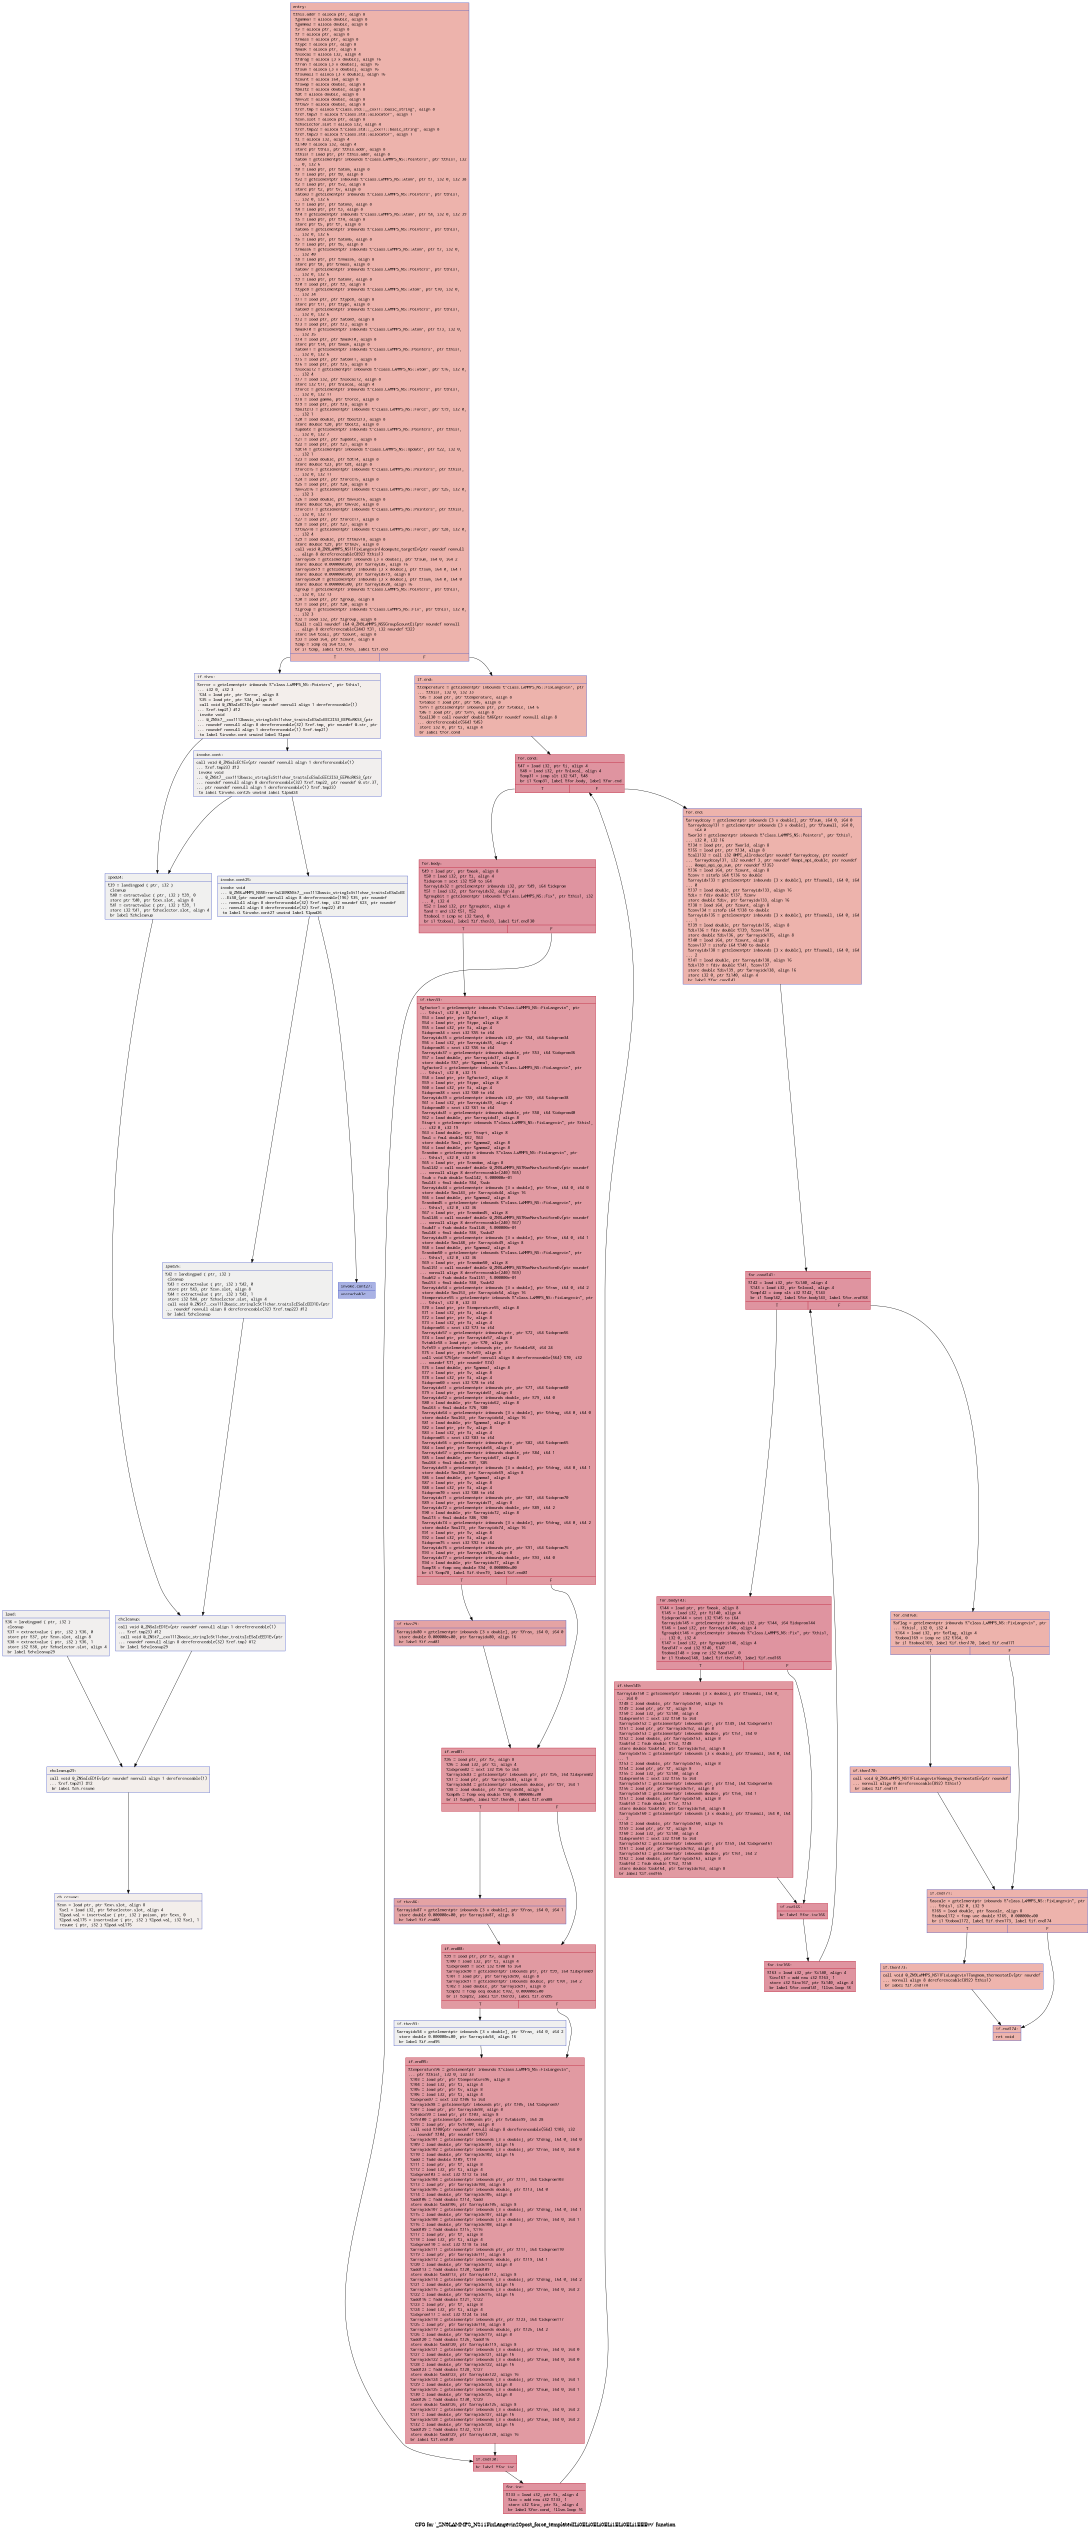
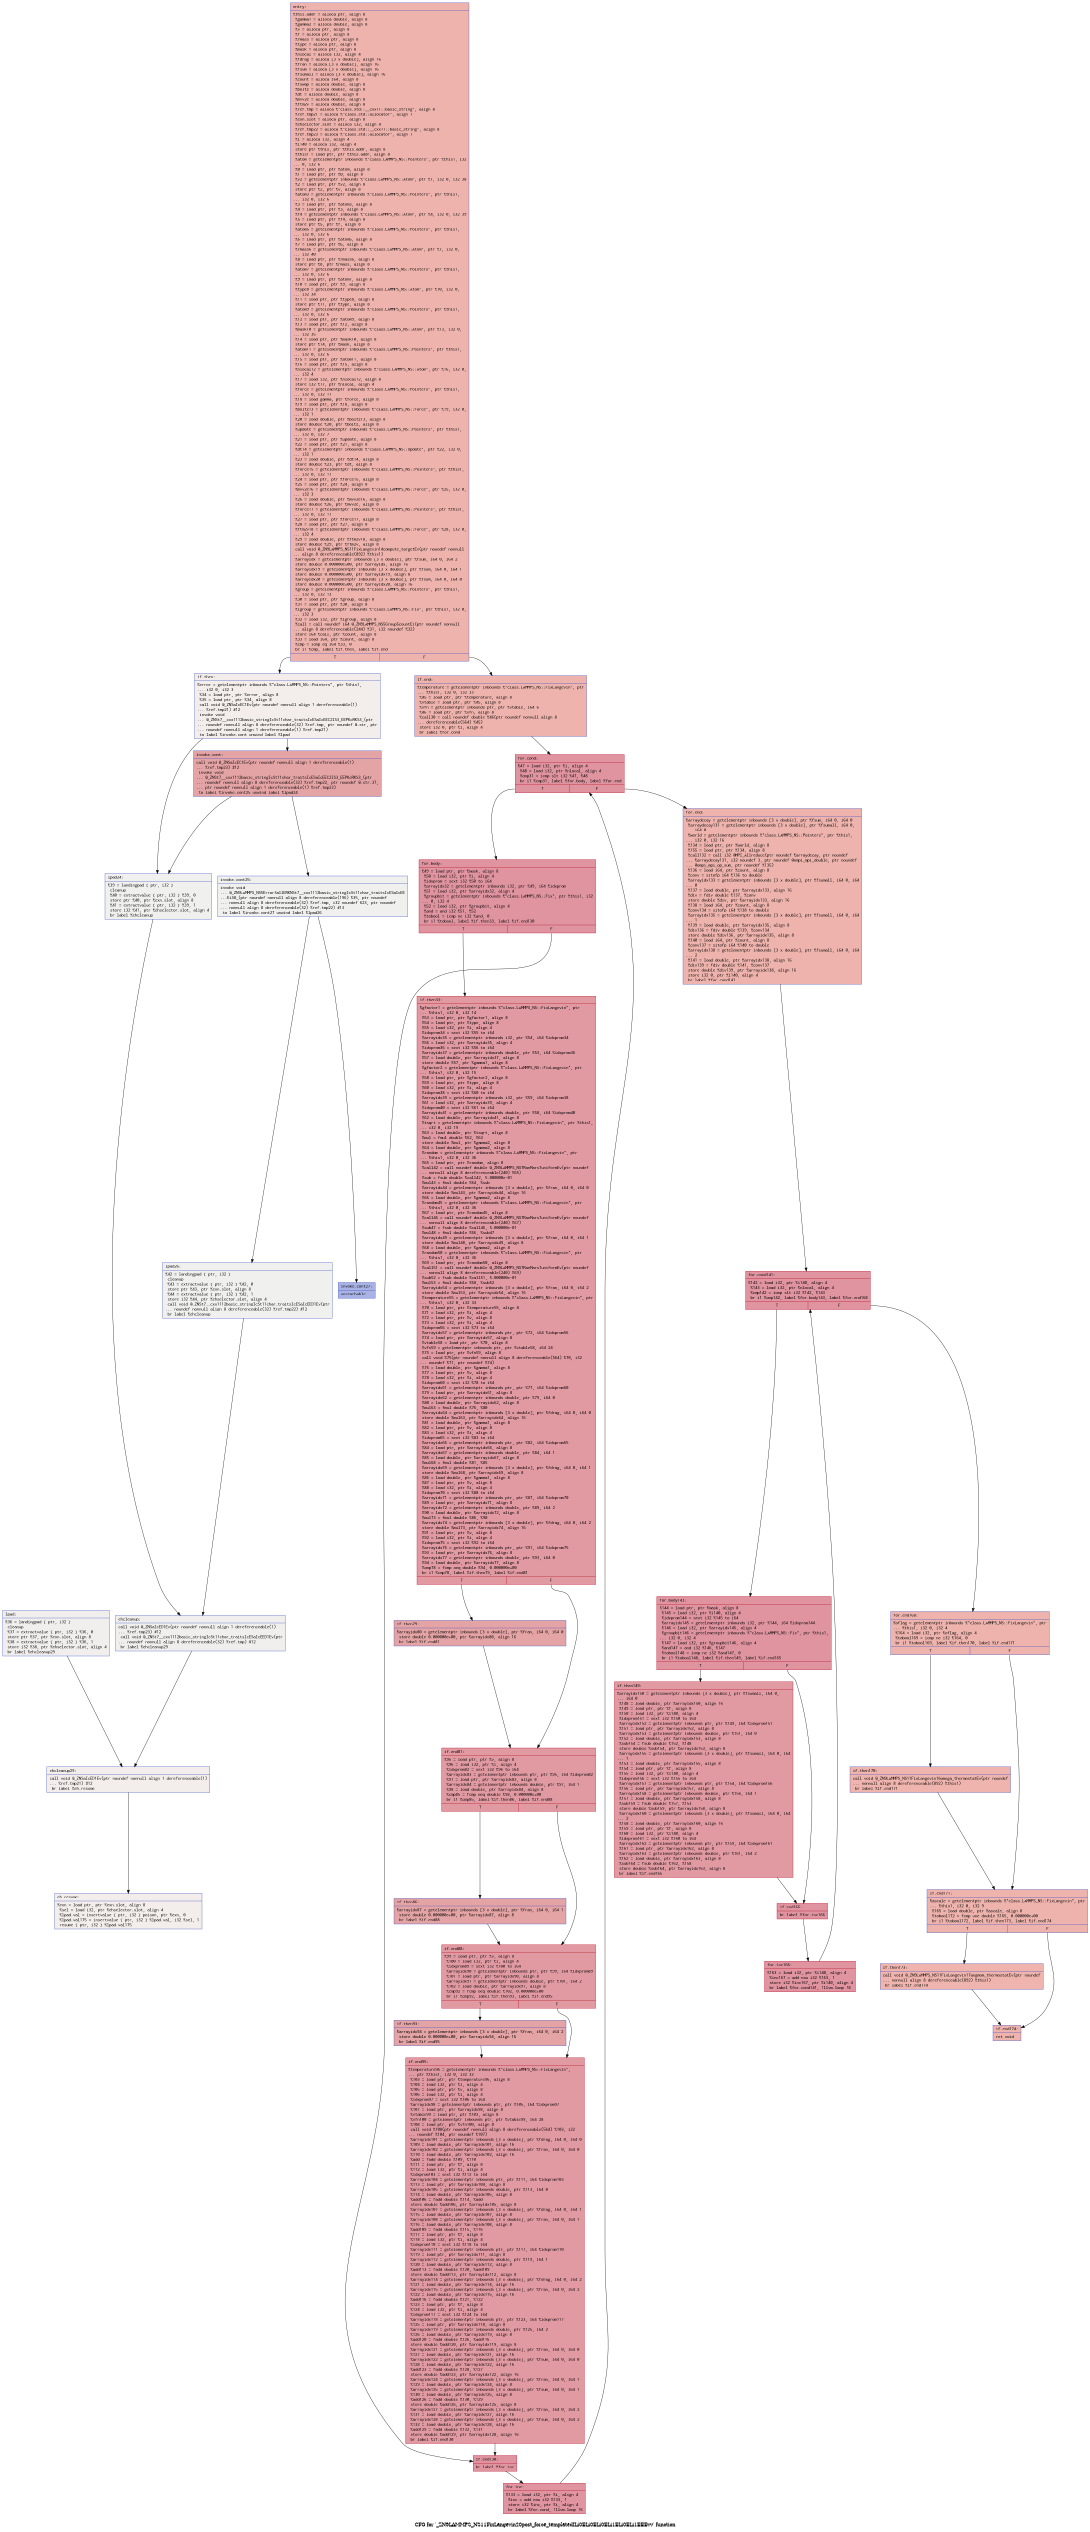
(287, 774) -> (287, 774)
(480, 2033) -> (480, 2033)
